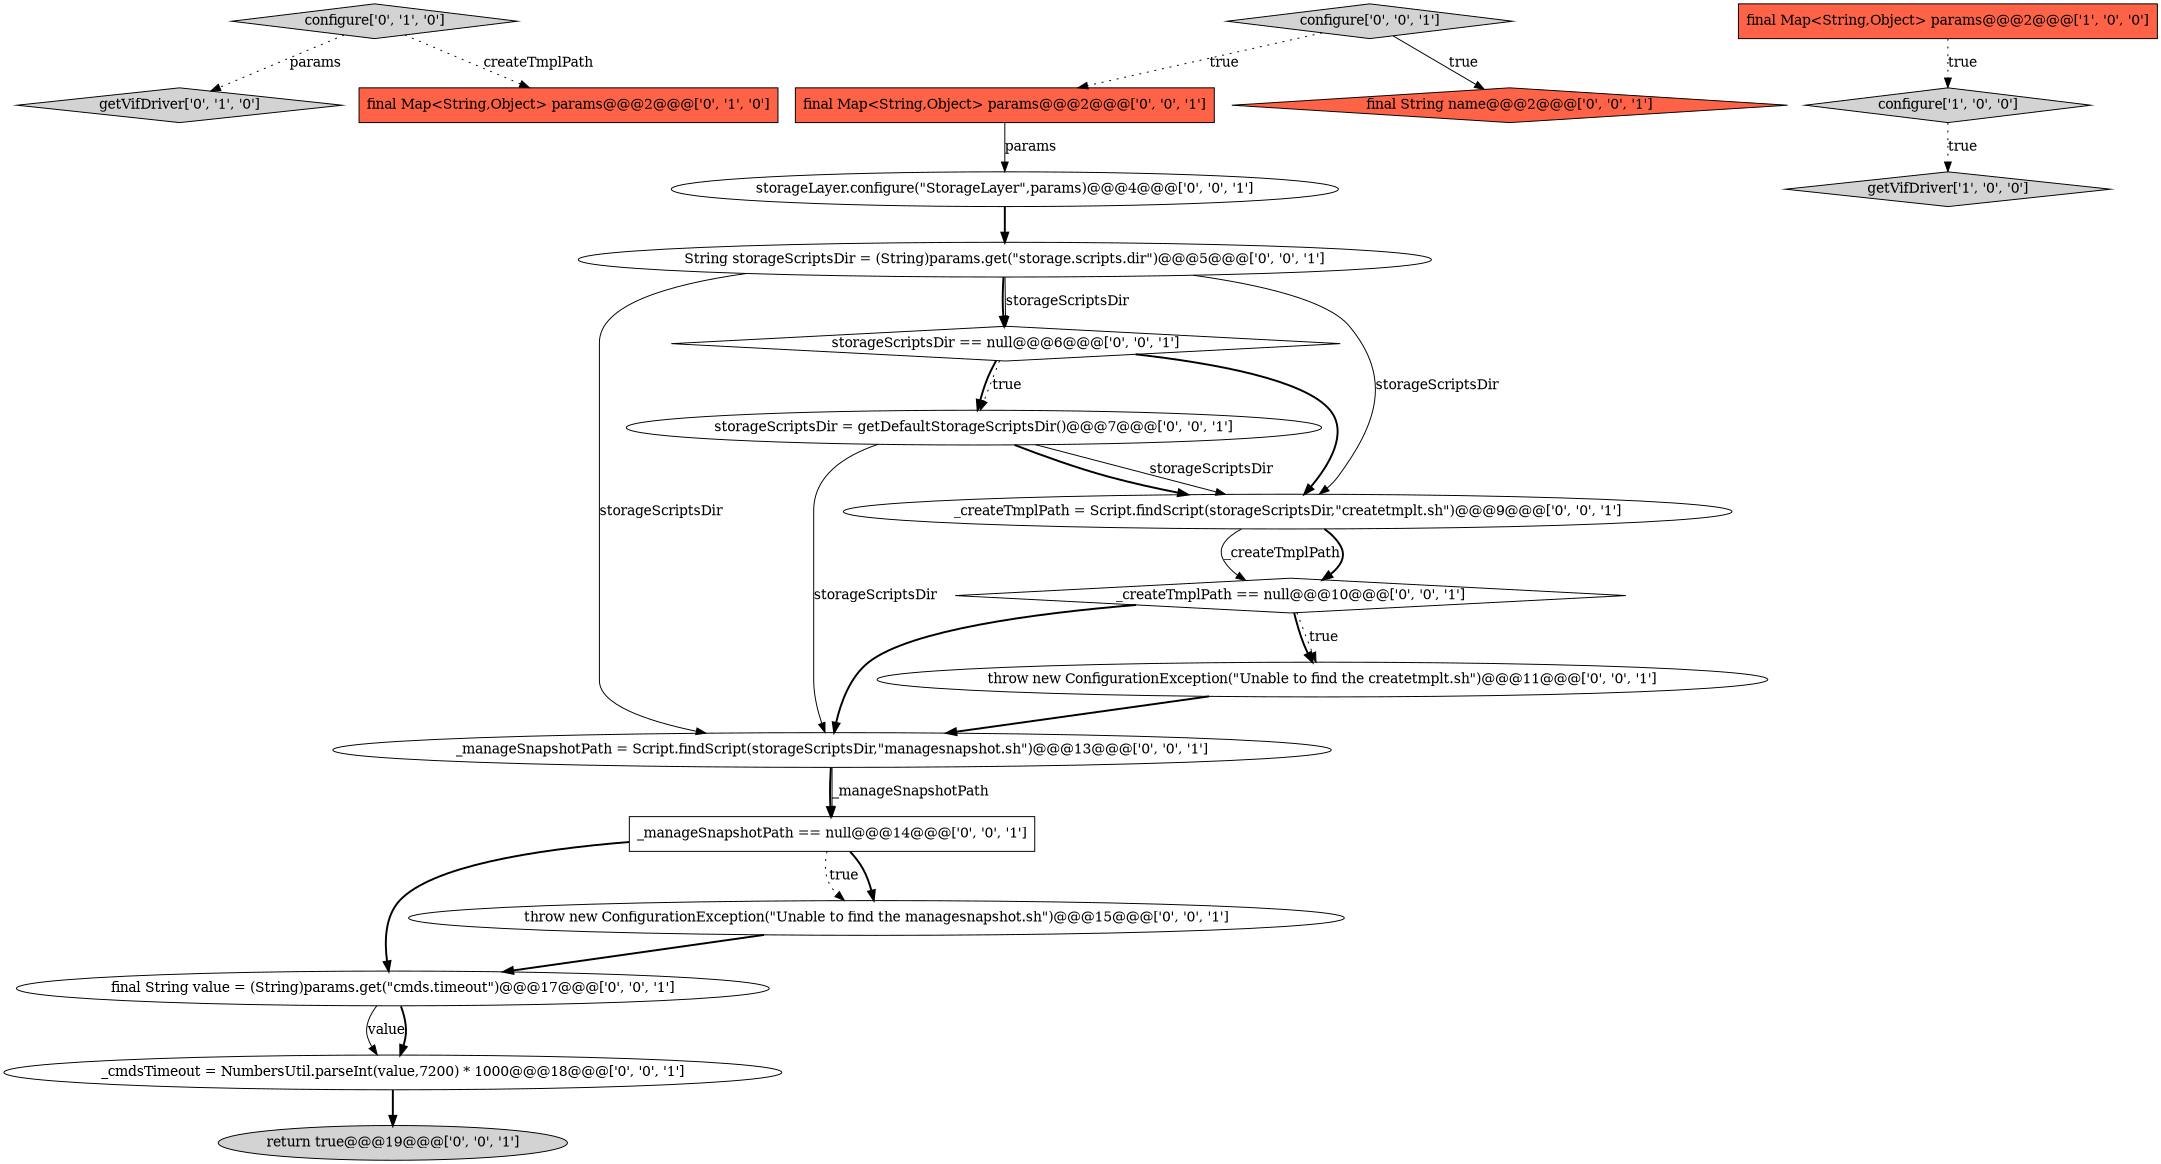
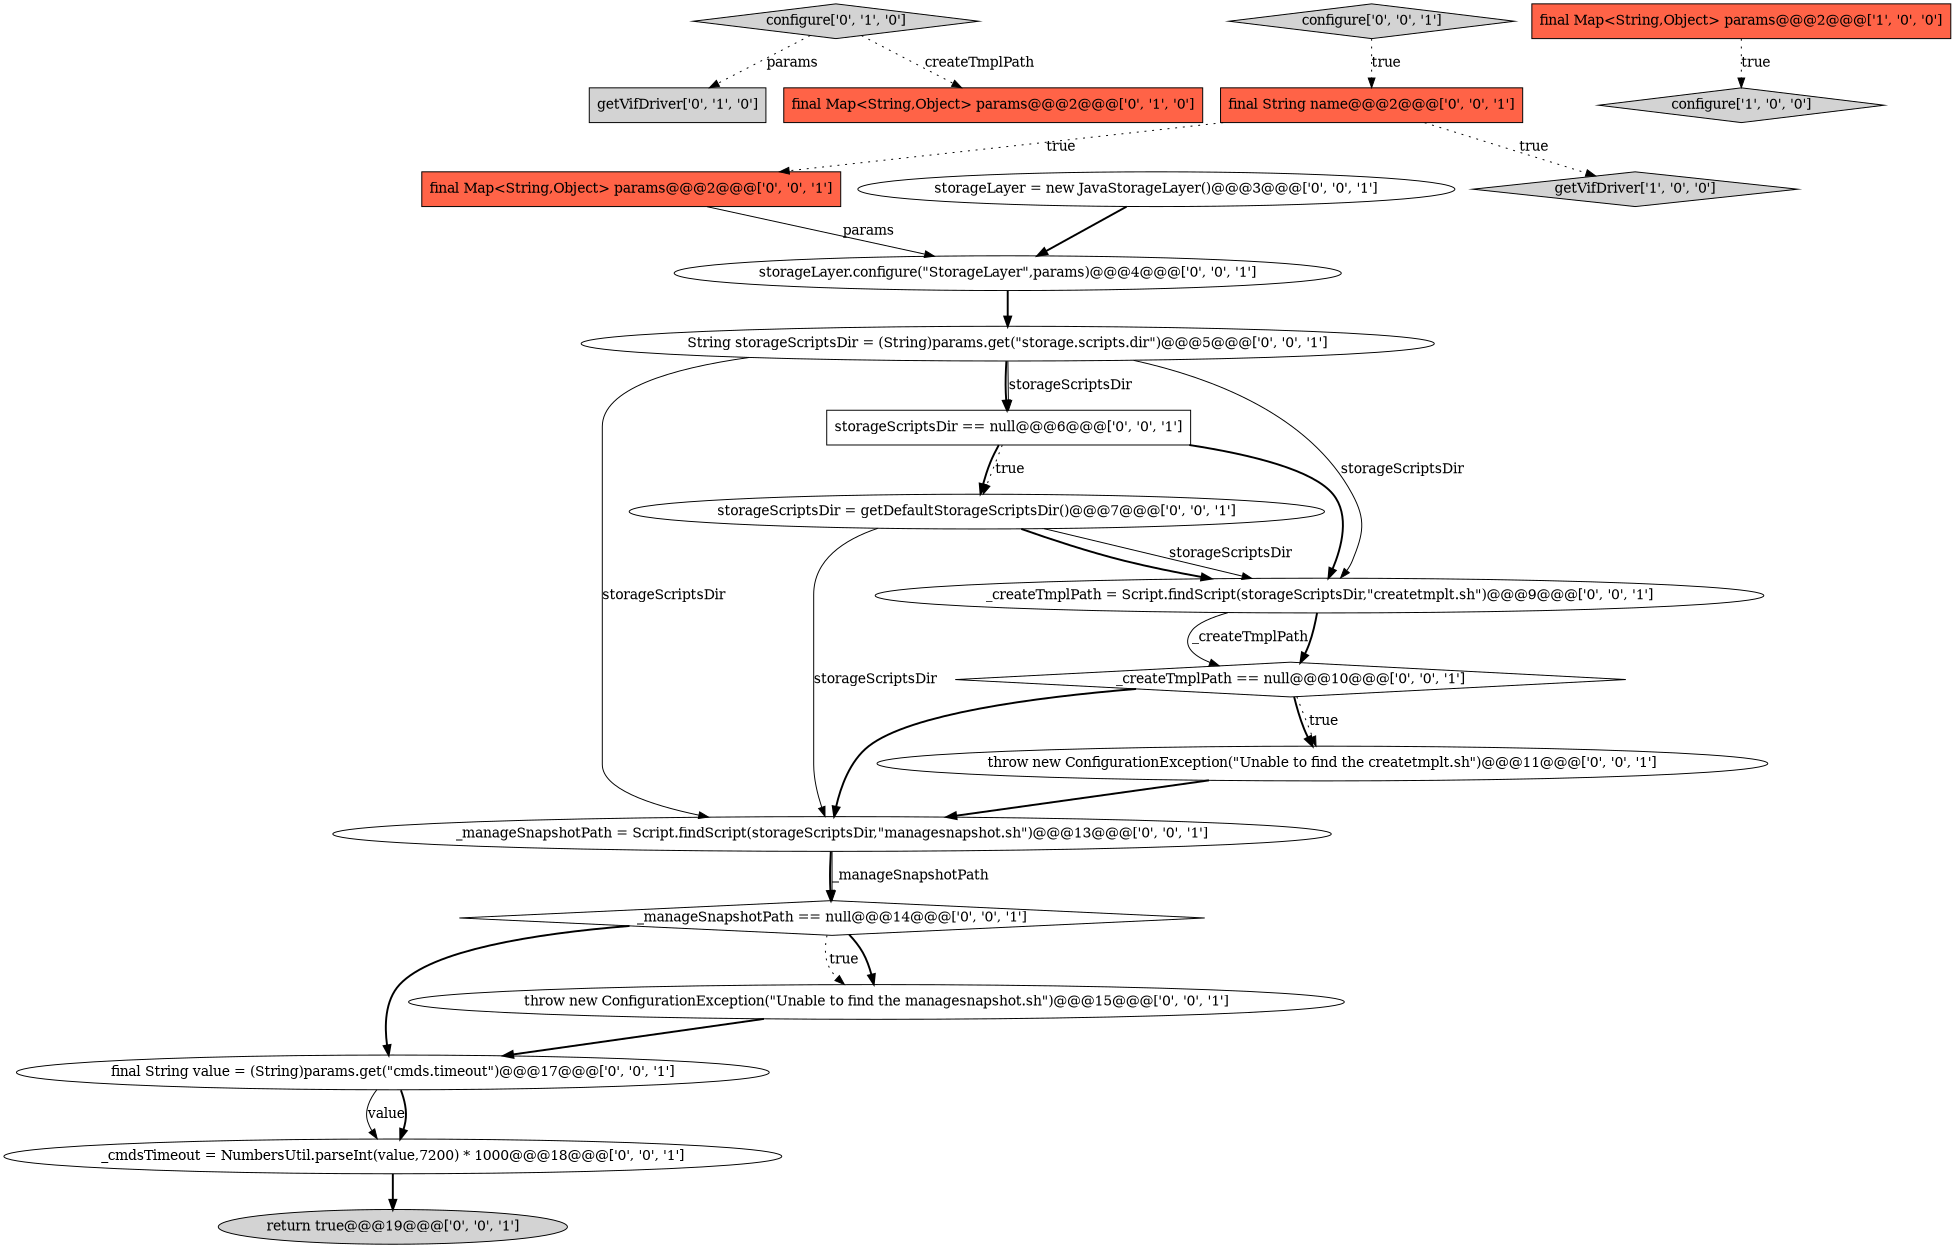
(1205, 59) -> (1006, 147)
(1434, 60) -> (1372, 58)
(180, 105) -> (678, 105)
(1510, 105) -> (1372, 105)
(1948, 142) -> (1505, 148)
none -> (1156, 189)
(1006, 344) -> (1009, 428)
(832, 834) -> (832, 918)
